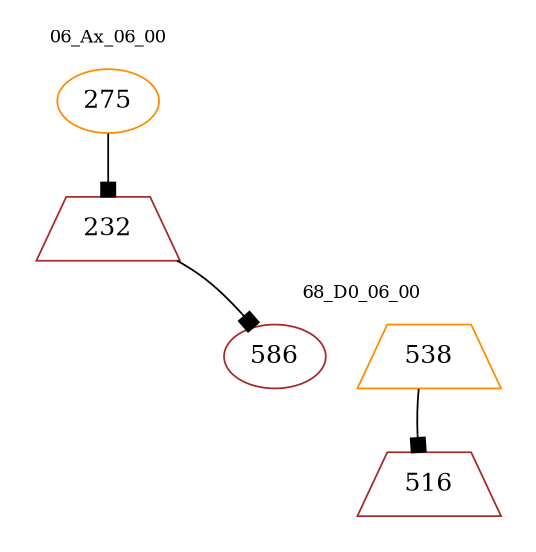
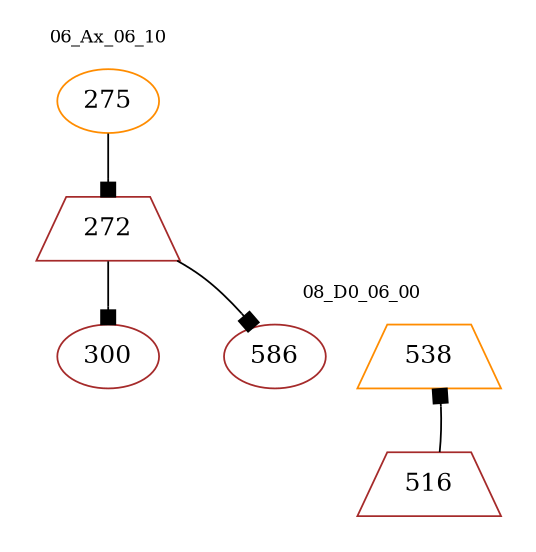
(108, 38) -> (108, 38)
(108, 229) -> (108, 229)
(362, 294) -> (362, 294)
none -> (108, 356)
(417, 412) -> (441, 429)
